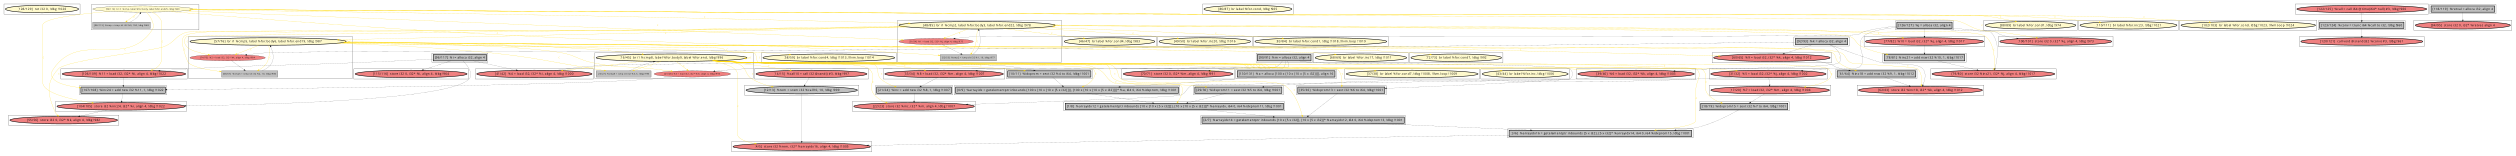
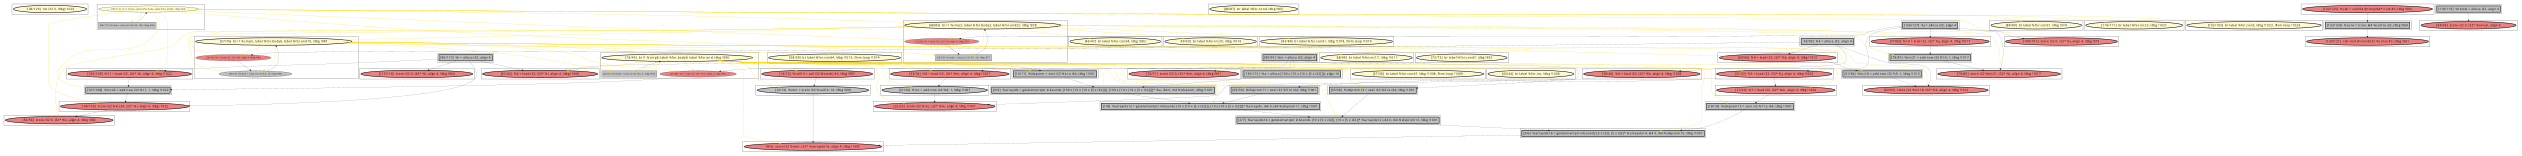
(250, 74) -> (255, 74)
(914, 90) -> (935, 90)
